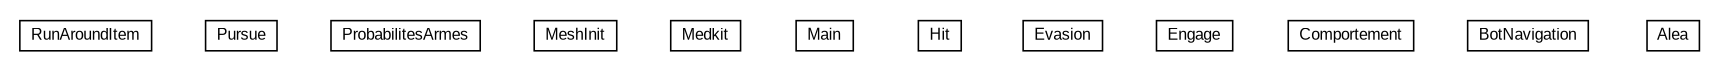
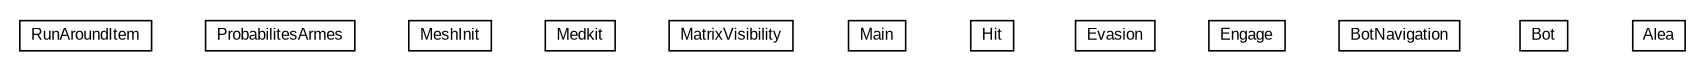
(241, 35) -> none
none -> (731, 35)
(1350, 35) -> none
none -> (1544, 35)
